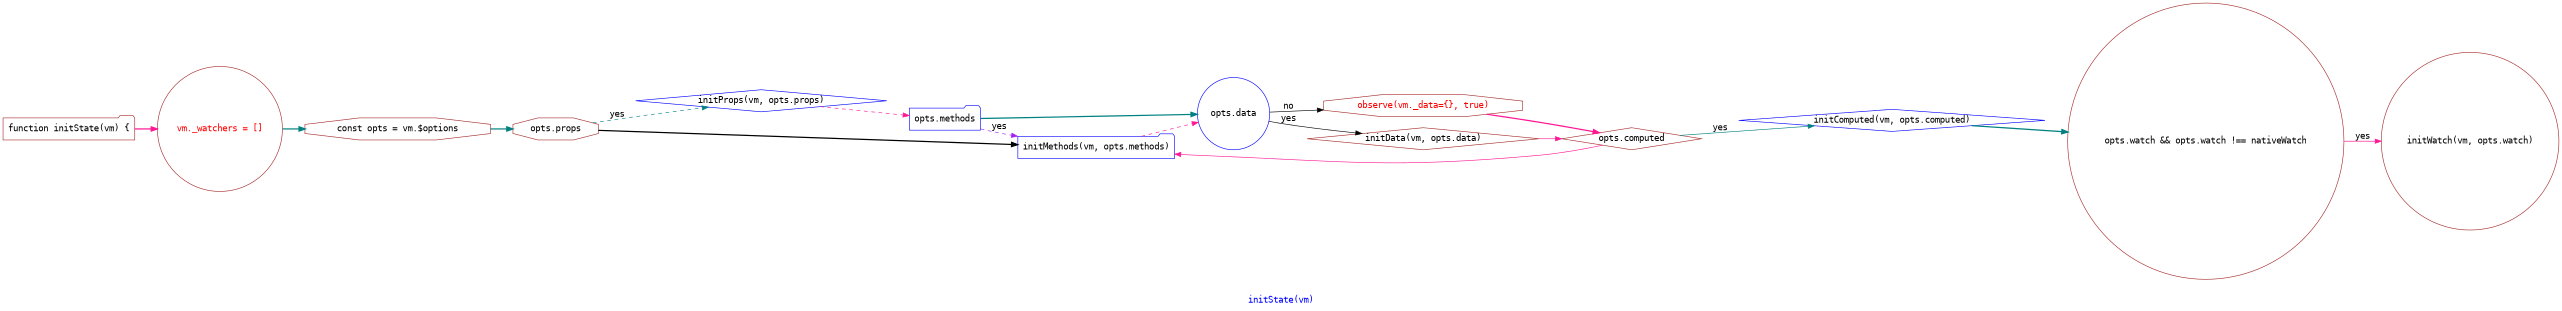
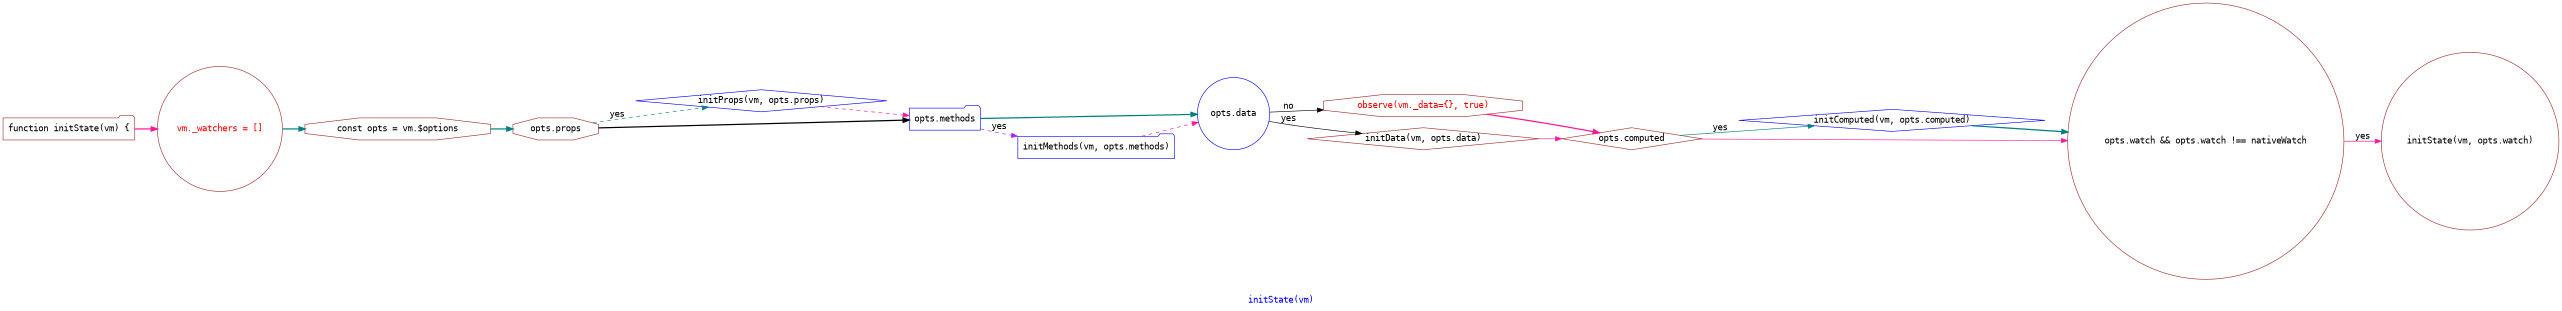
(805, 137) -> (751, 124)
(2470, 141) -> (2470, 141)
(1392, 163) -> (1880, 140)
